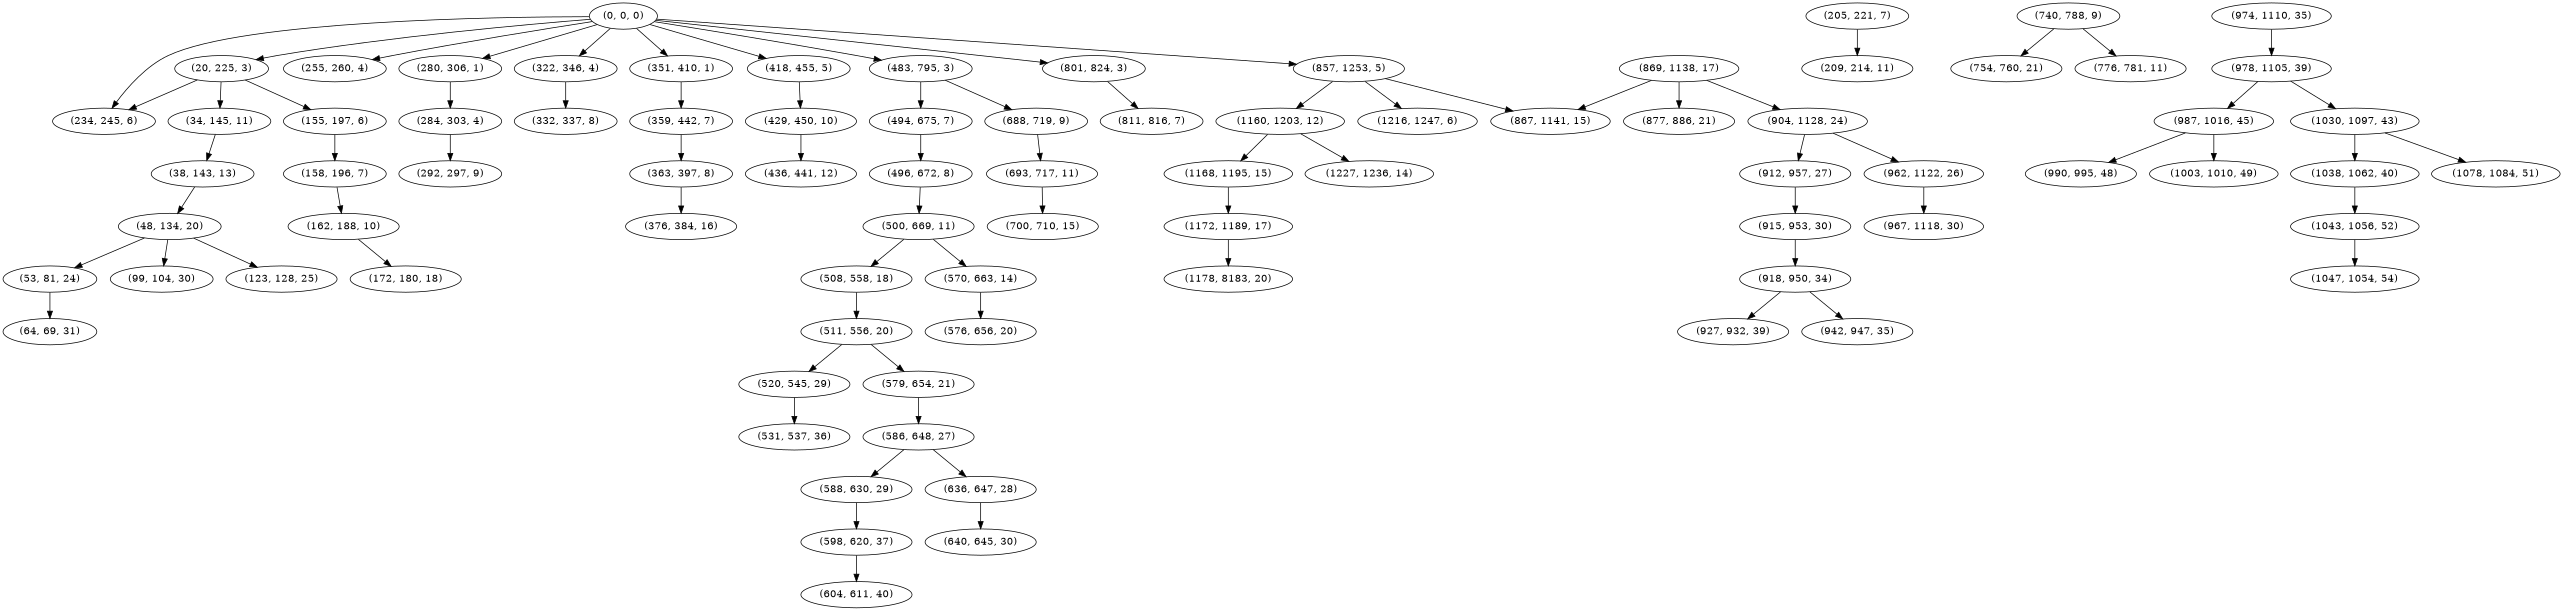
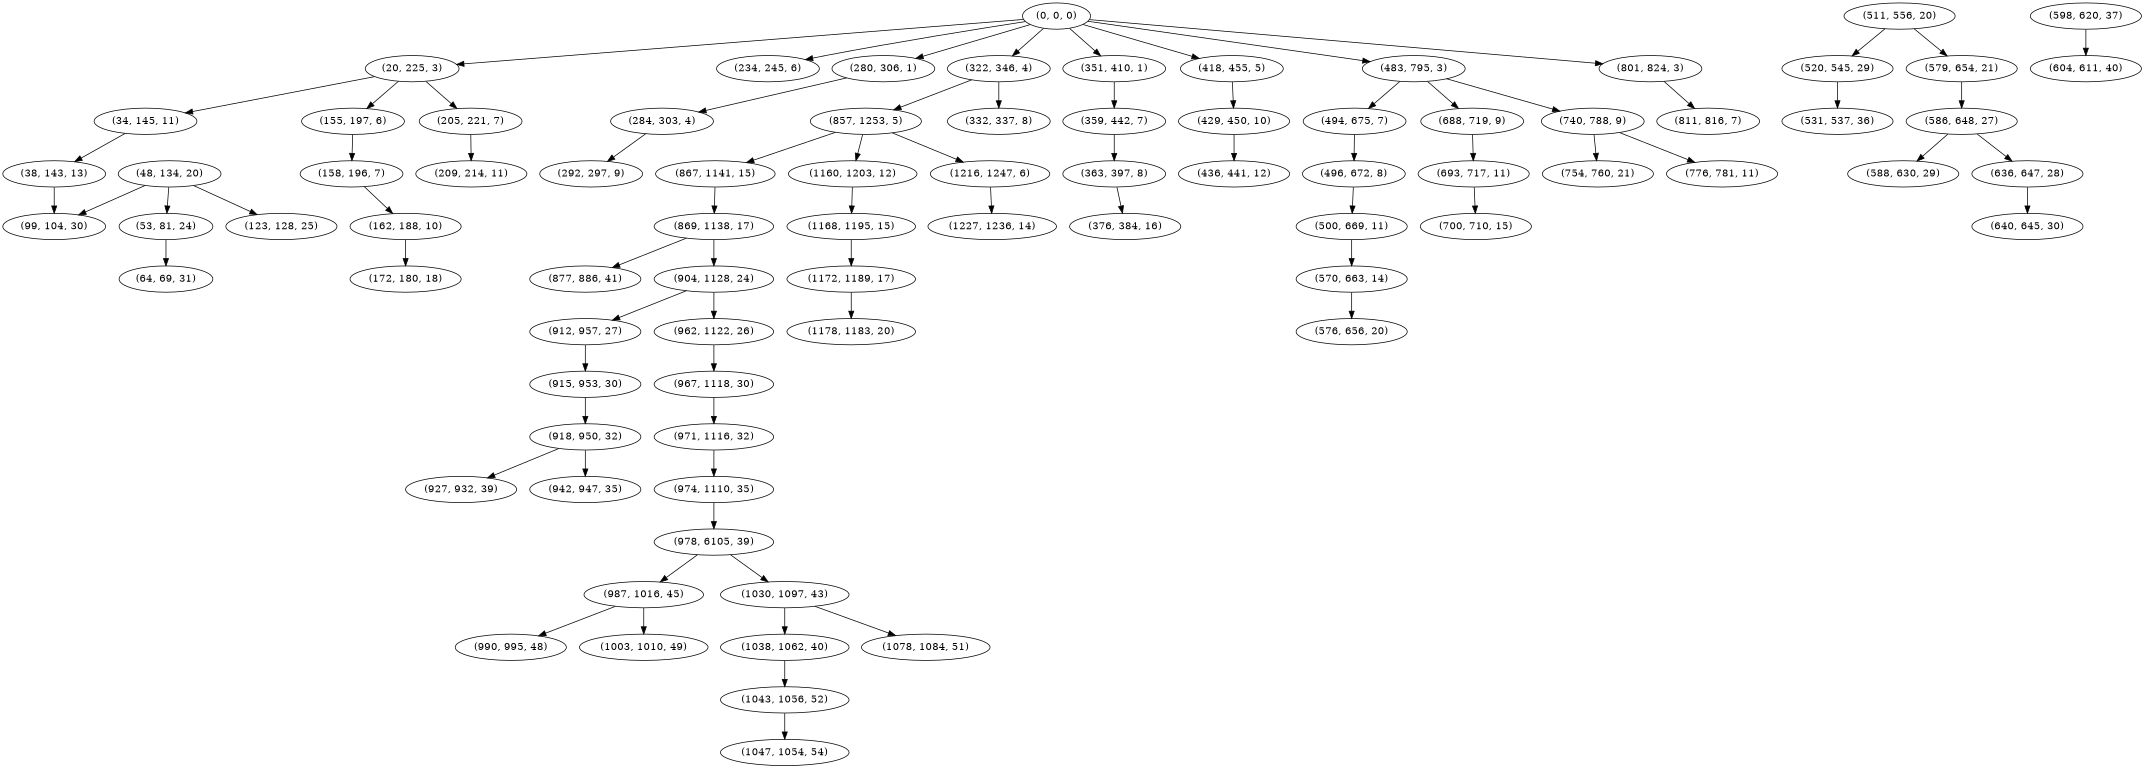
(973, 41) -> (936, 94)
(335, 69) -> none
(2272, 69) -> (714, 542)
(167, 93) -> (439, 93)
none -> (1500, 94)
(1618, 94) -> (715, 197)
(1679, 121) -> (585, 279)
(1321, 146) -> (991, 197)
(188, 197) -> (54, 197)
(856, 279) -> none
(1228, 279) -> (851, 332)
(1795, 279) -> (585, 437)
none -> (714, 437)
(856, 512) -> none
